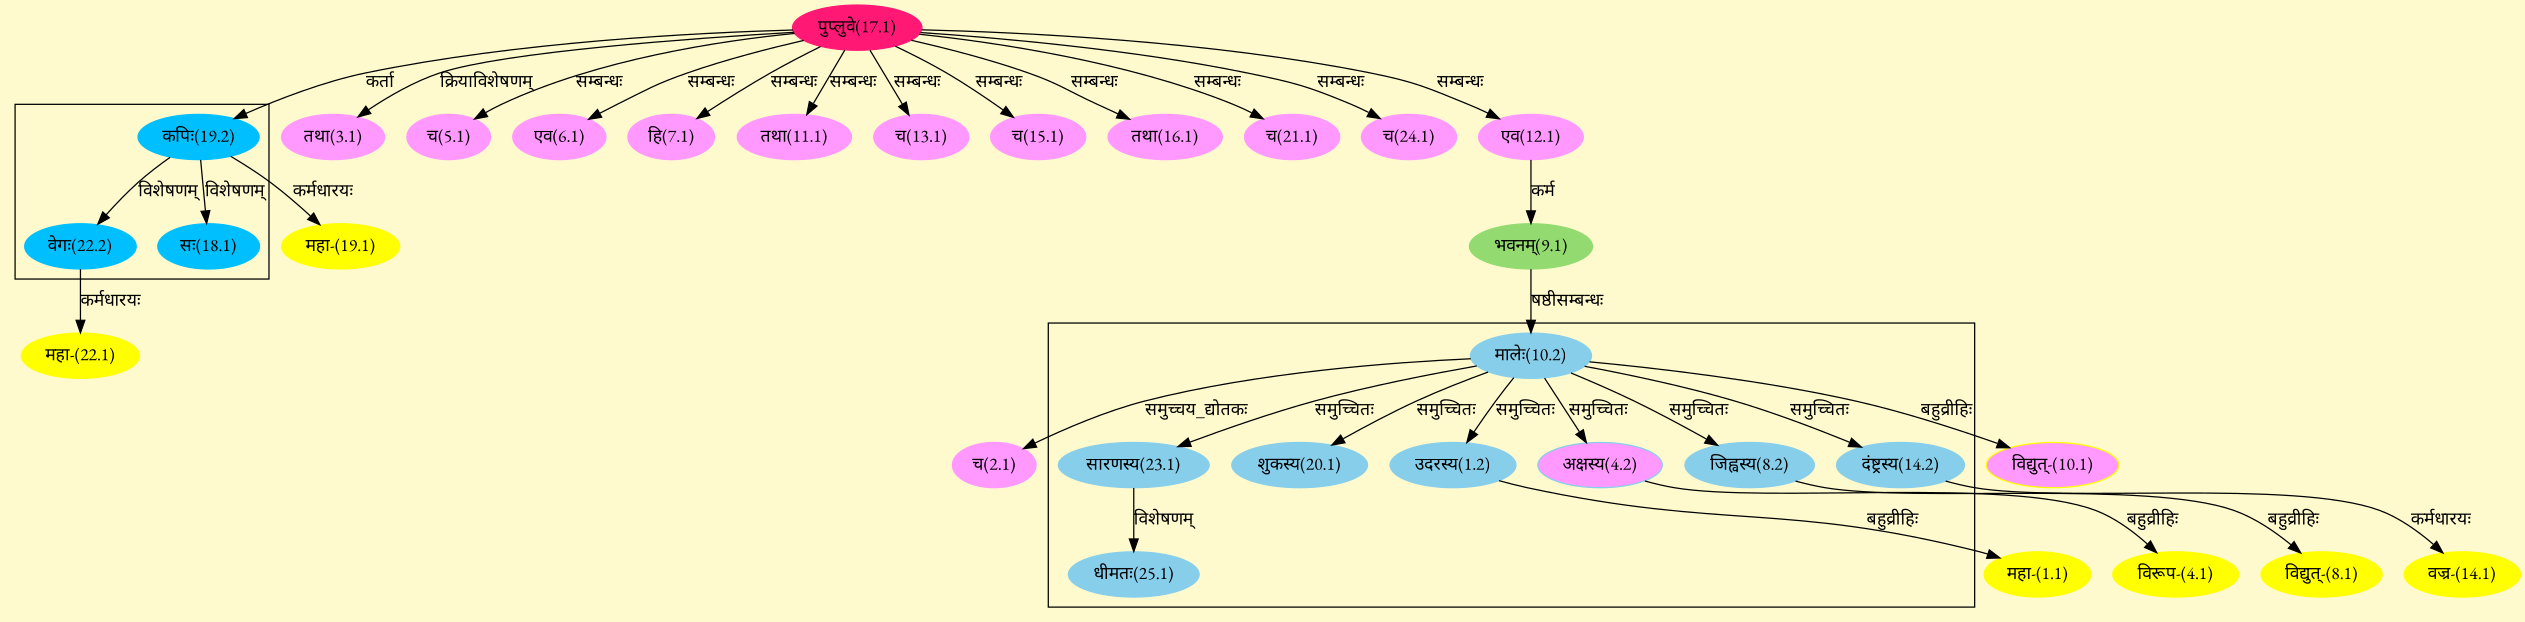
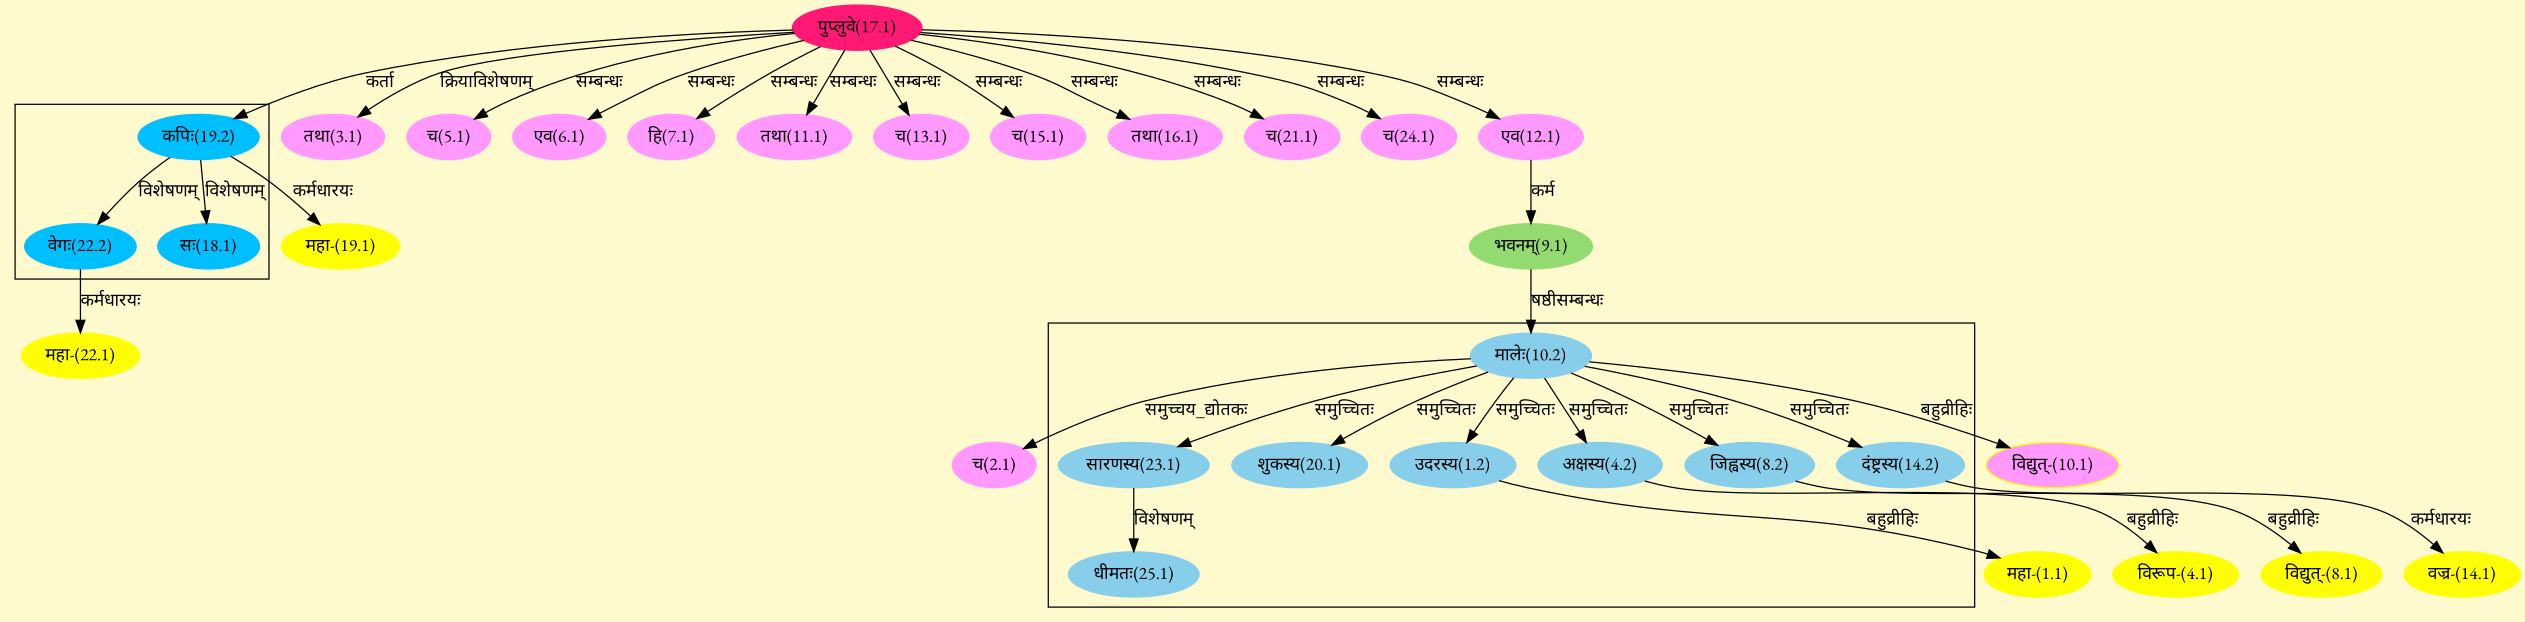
(1600, 465) -> (1600, 465)
